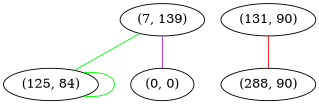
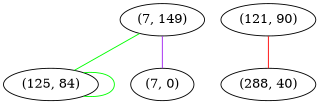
(162, 20) -> (162, 20)
(268, 20) -> (268, 20)
(162, 84) -> (162, 84)
(268, 84) -> (268, 84)
